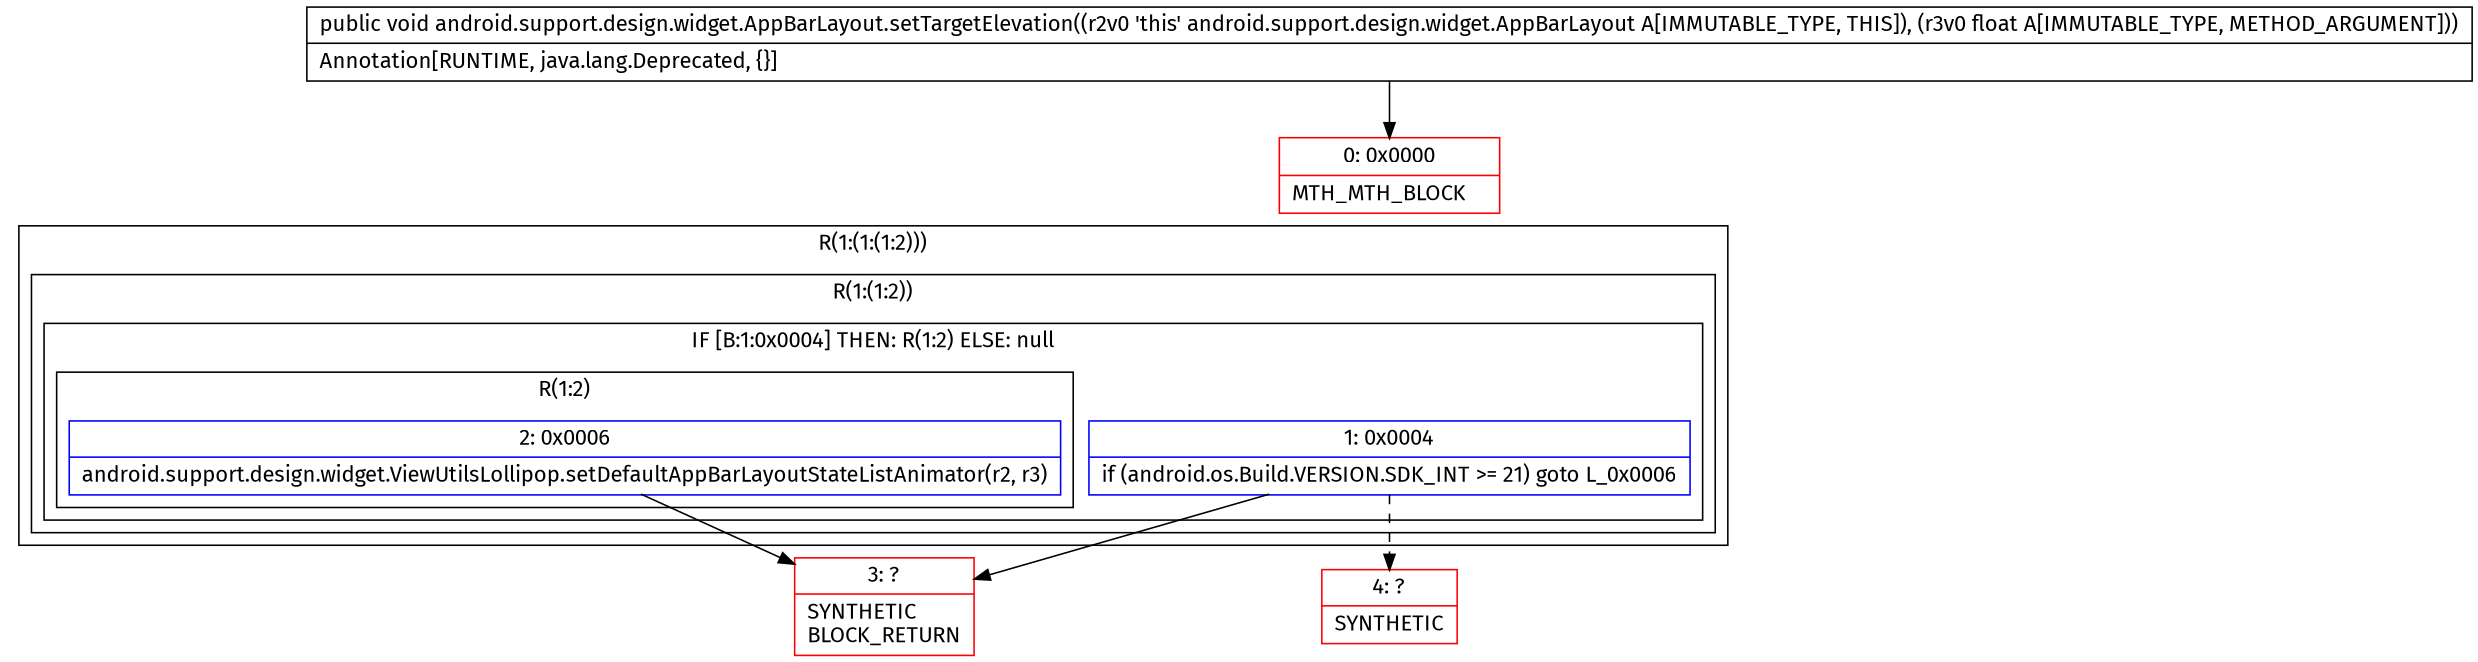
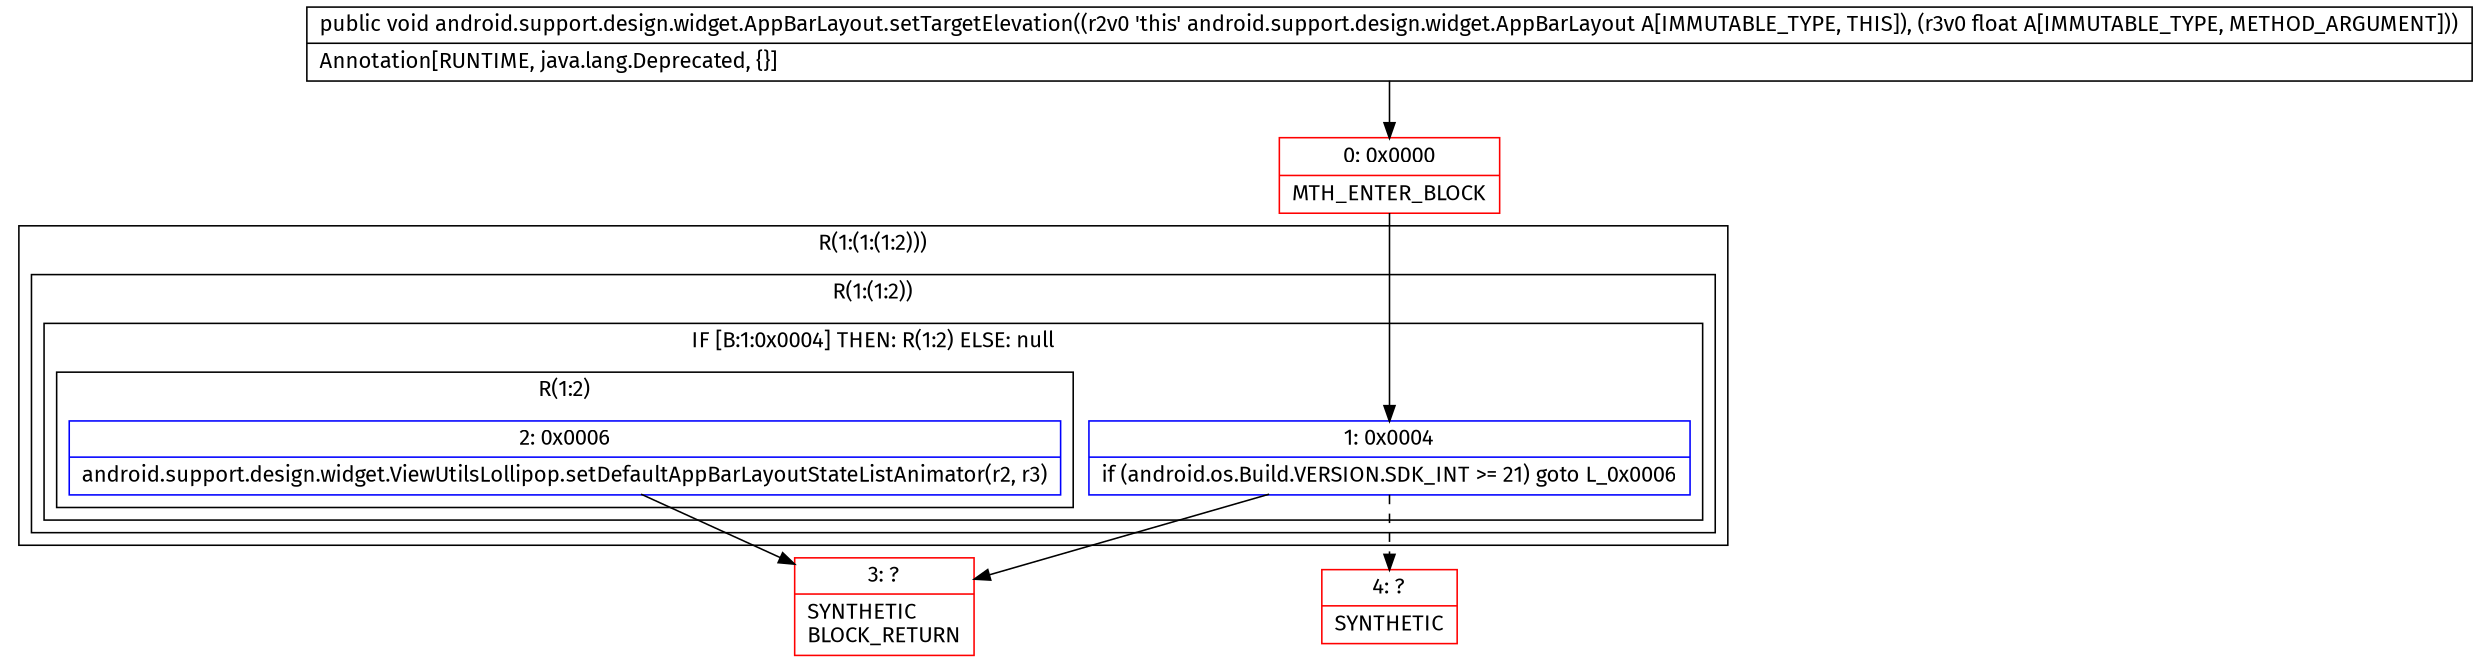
(1379, 194) -> (1389, 194)
none -> (1389, 309)
